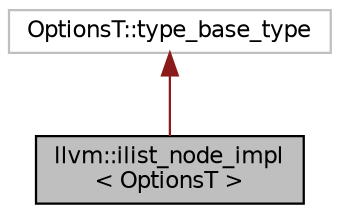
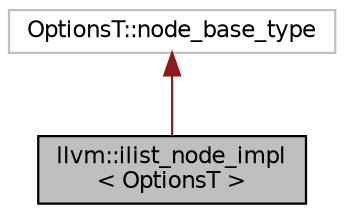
(170, 32) -> (172, 32)
